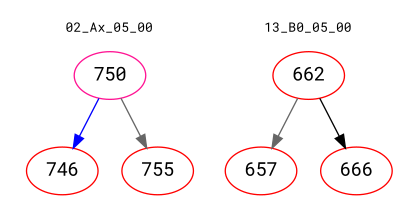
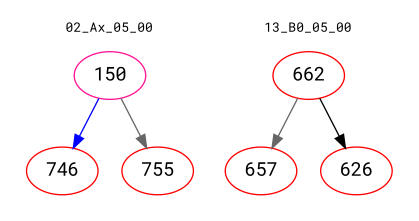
(110, 76) -> (110, 76)
(356, 171) -> (356, 171)
